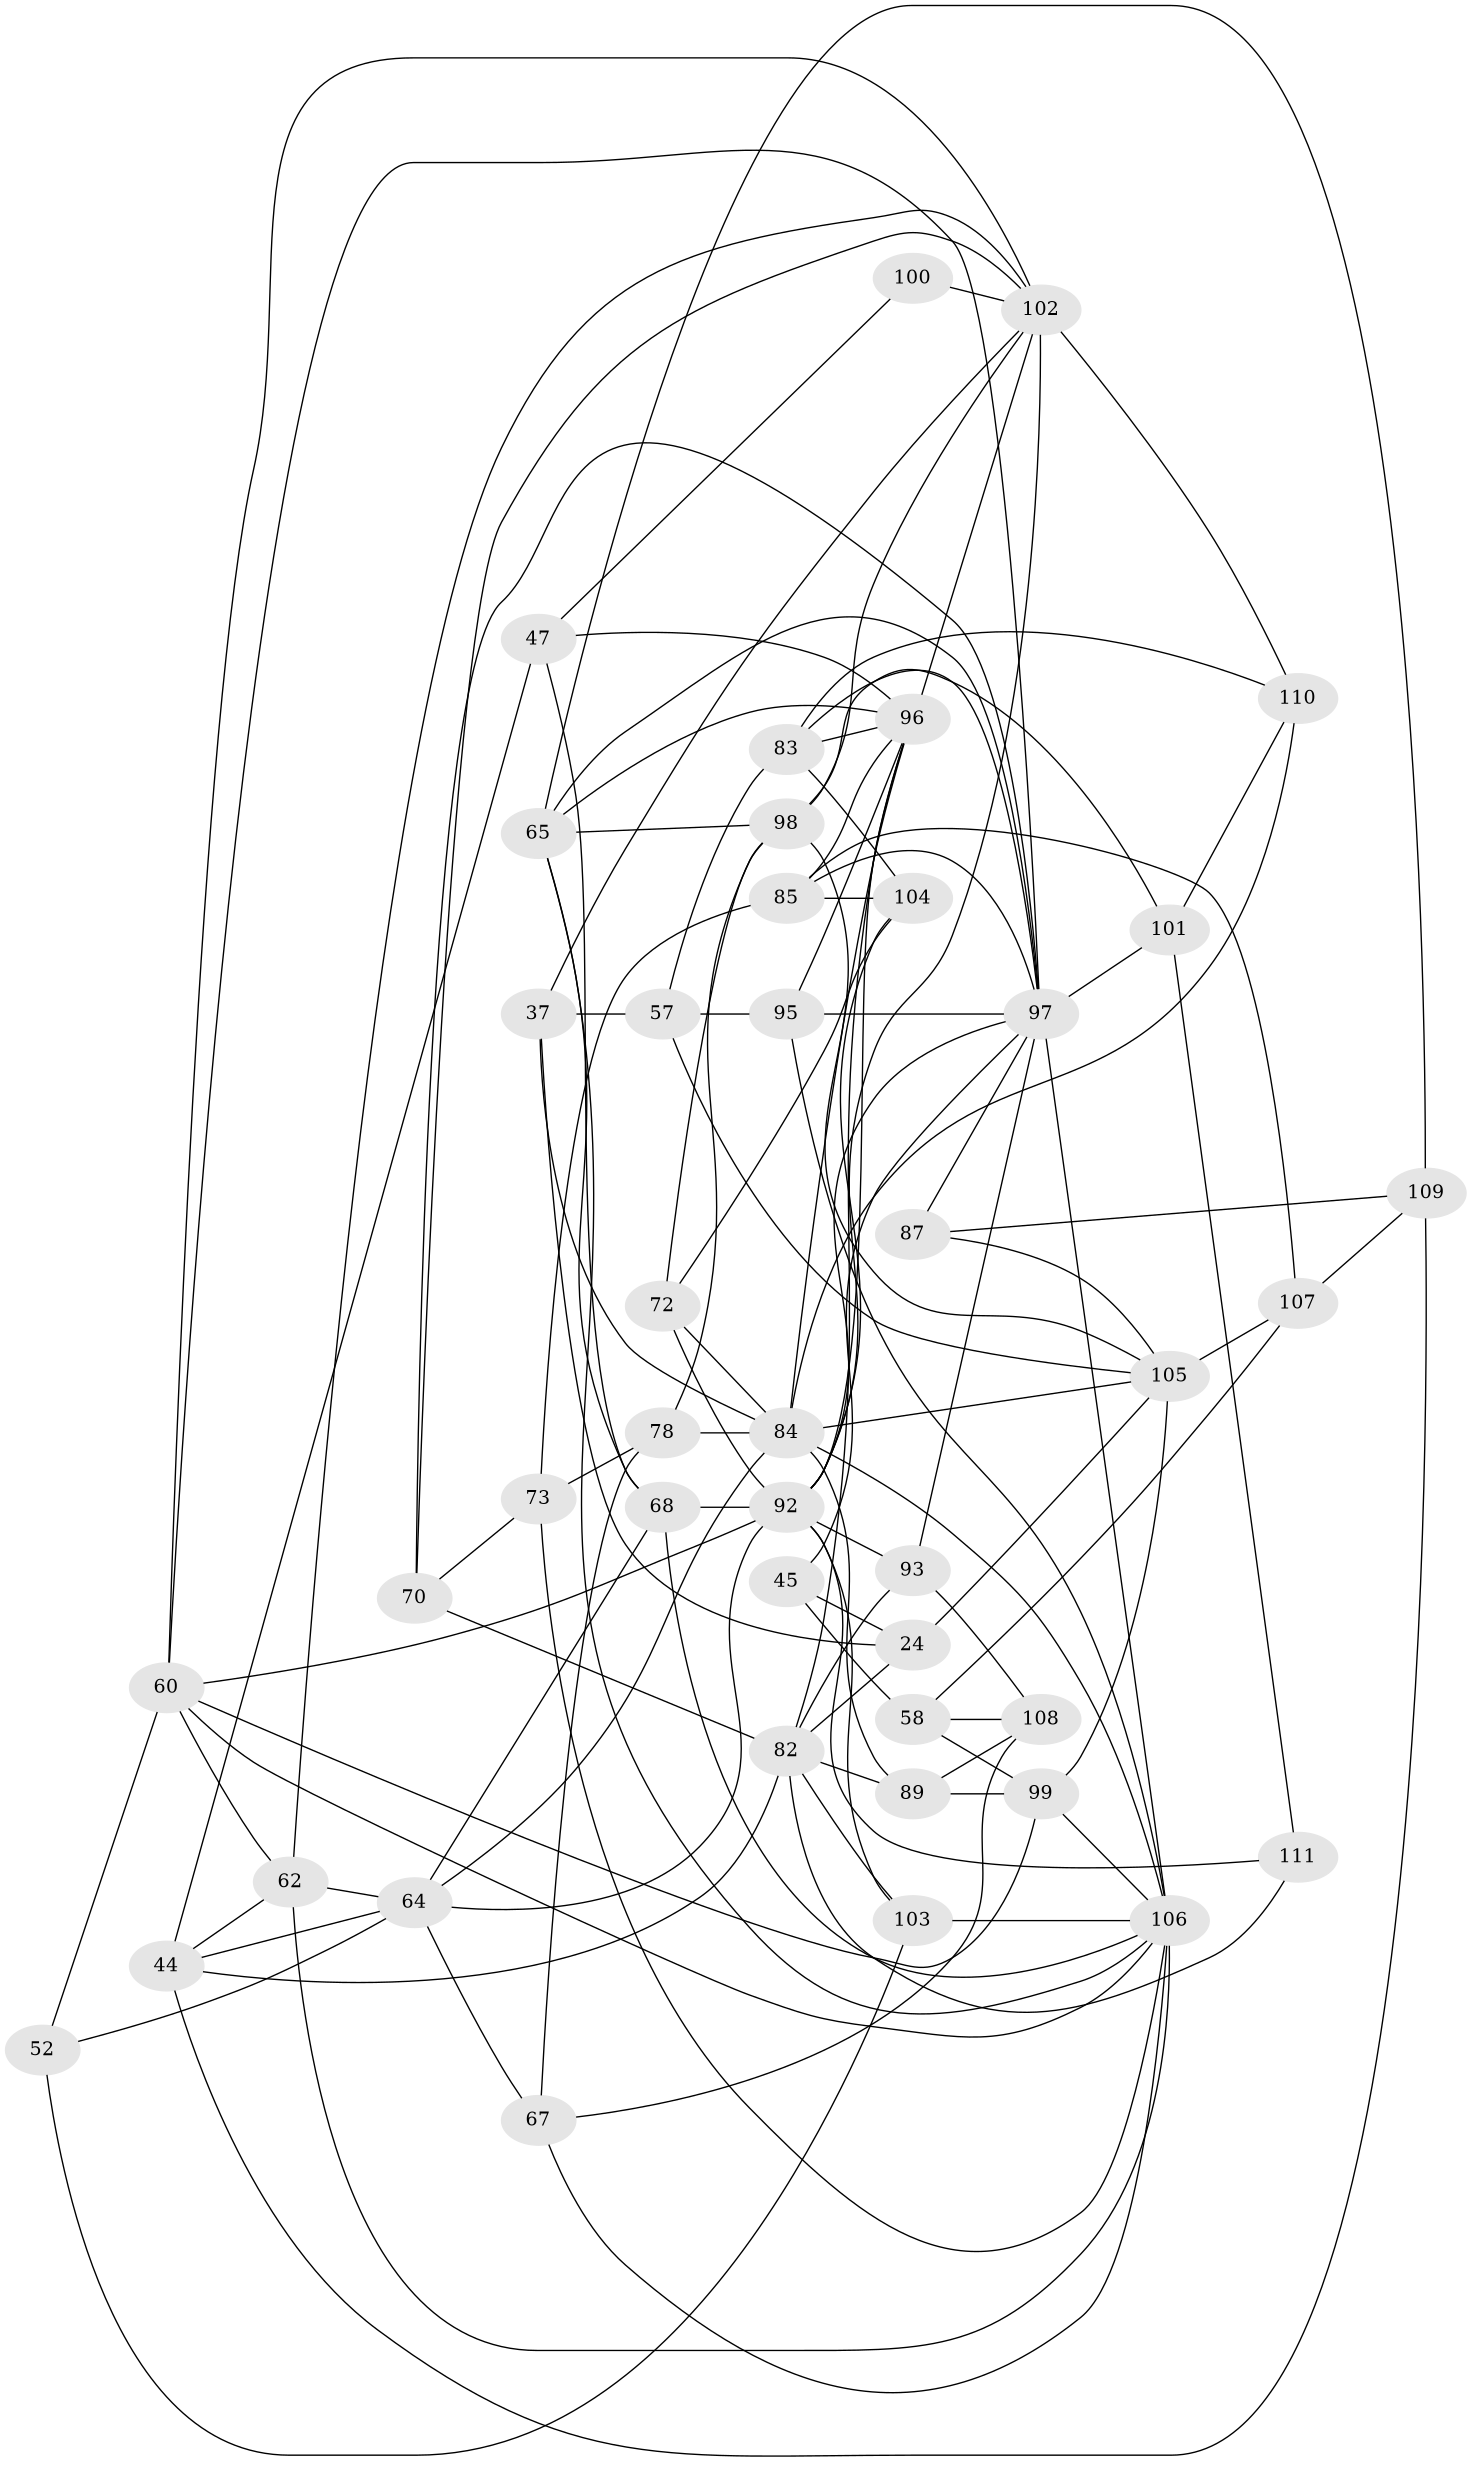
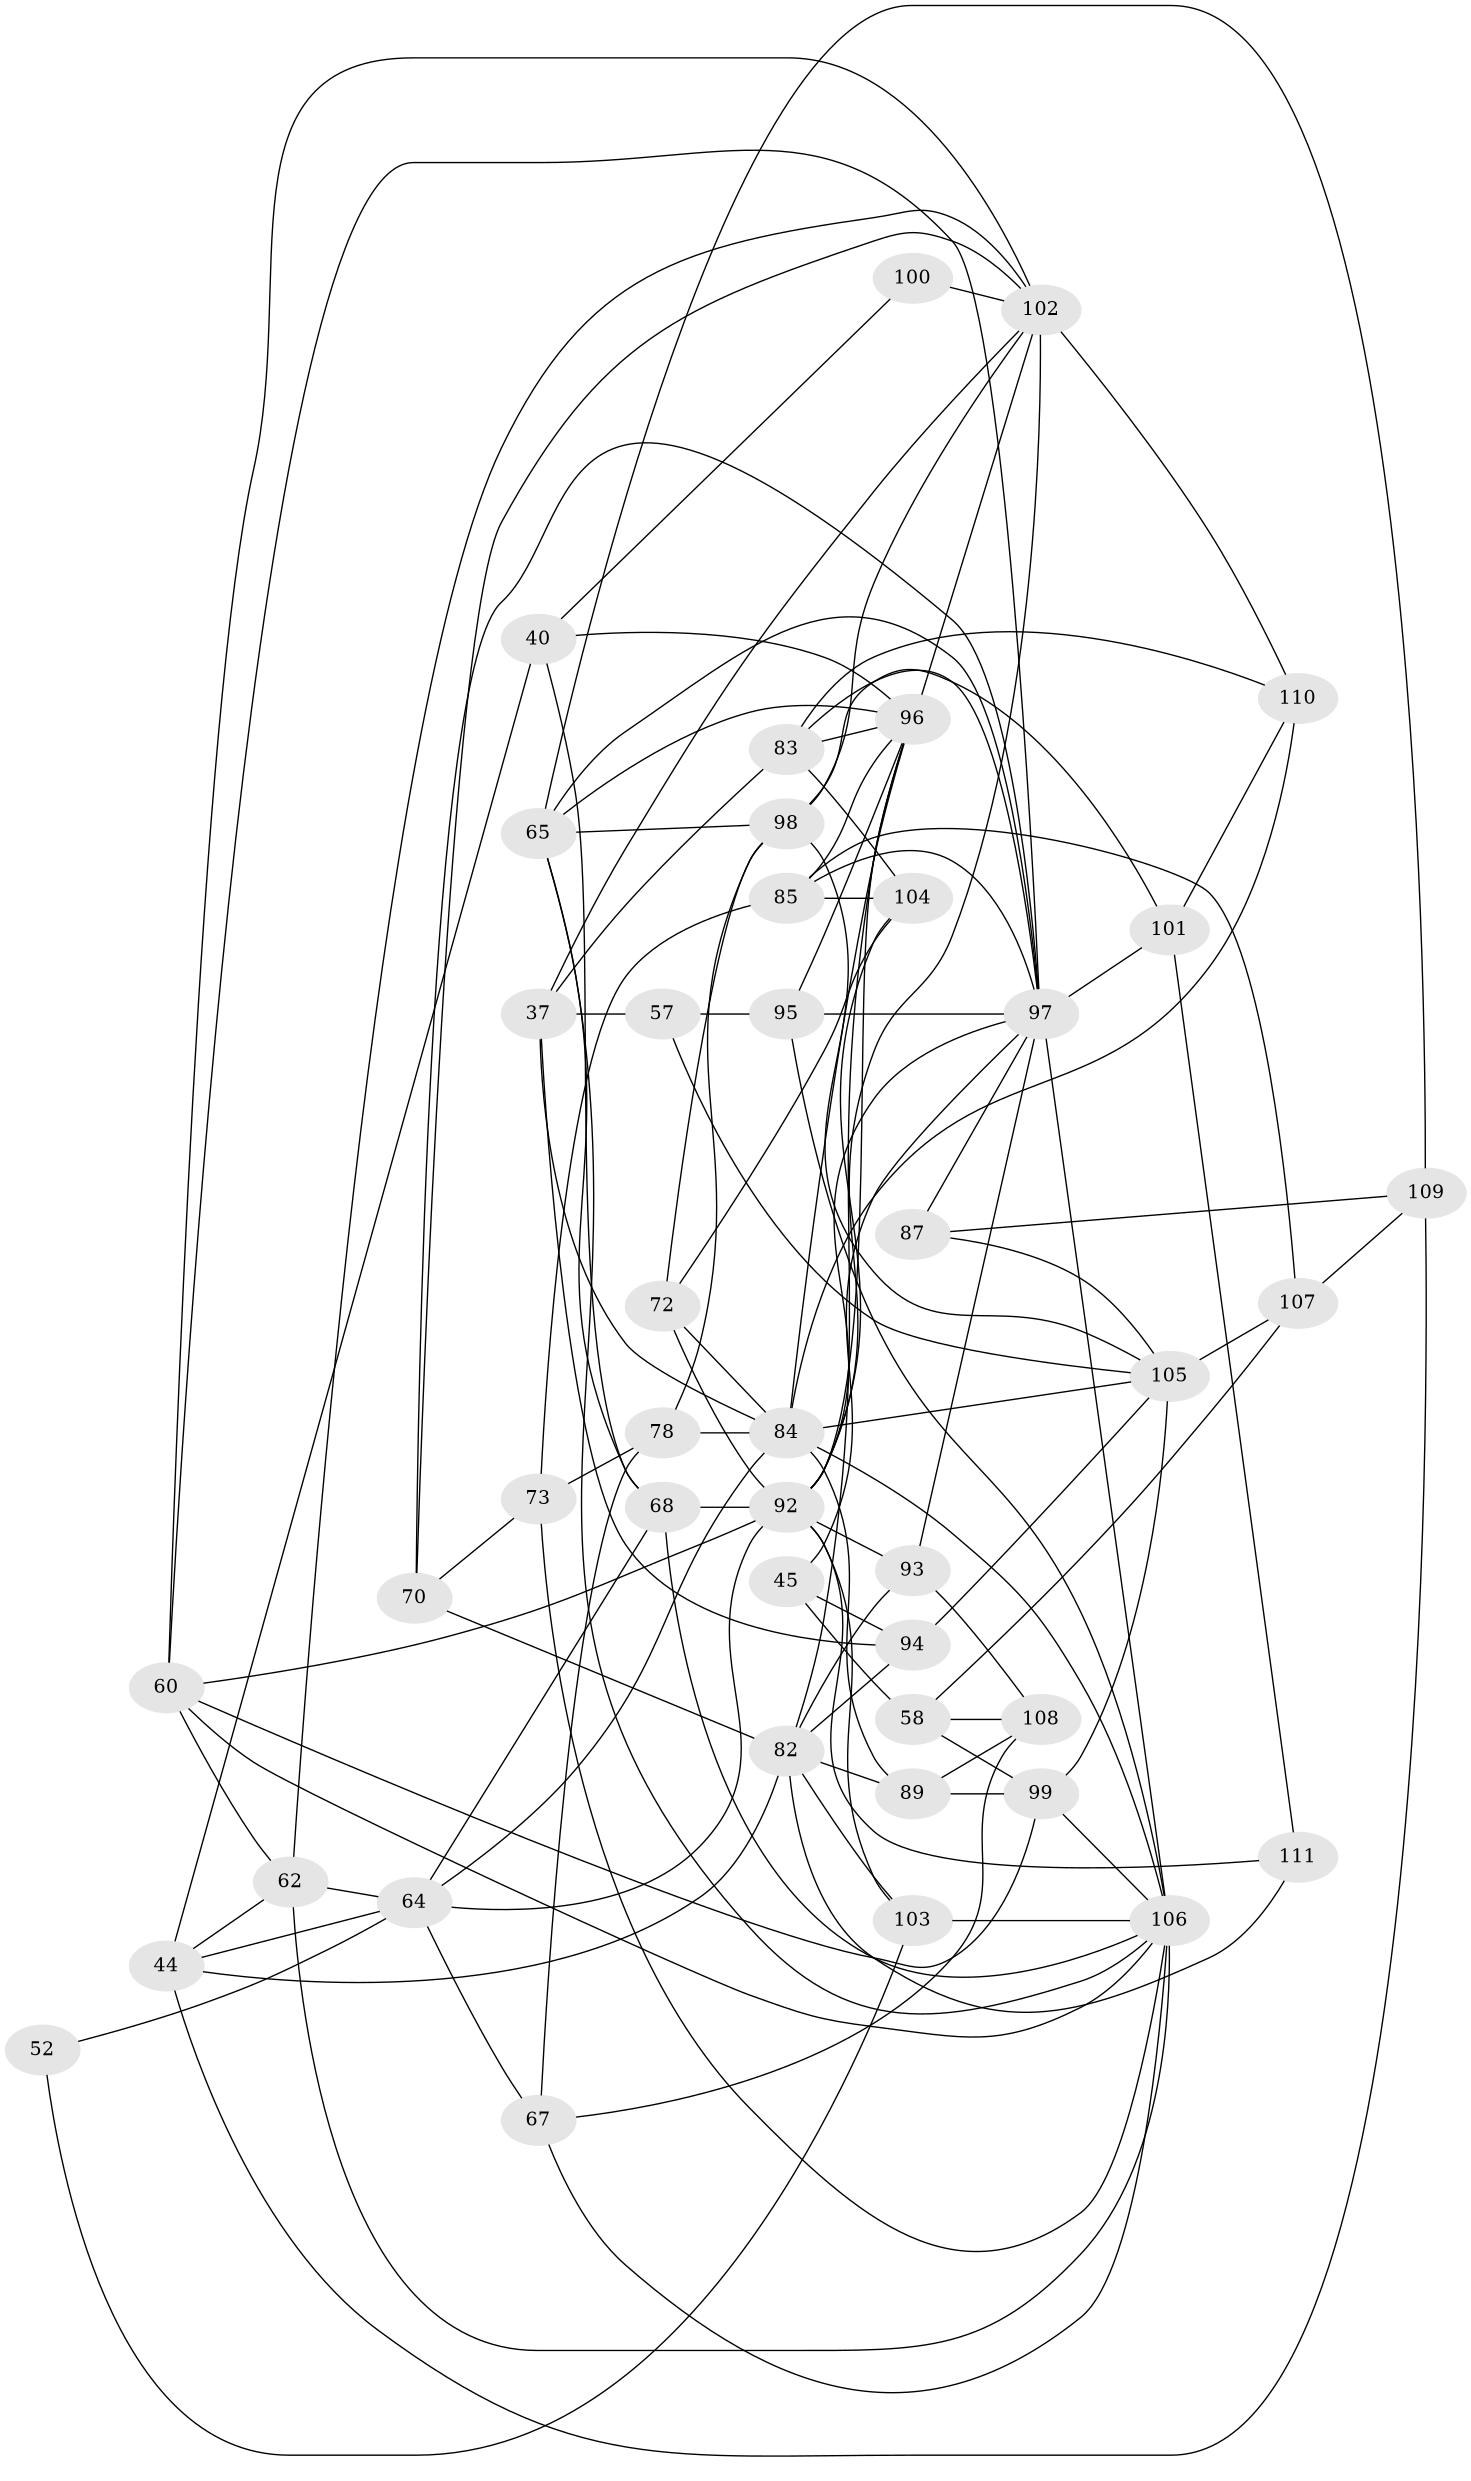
(539, 639) -> (539, 639)
(706, 874) -> (654, 875)
(913, 1645) -> (913, 1645)
(105, 1869) -> none
